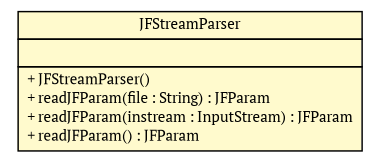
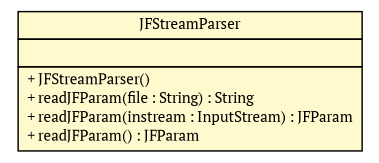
(149, 99) -> (141, 99)
